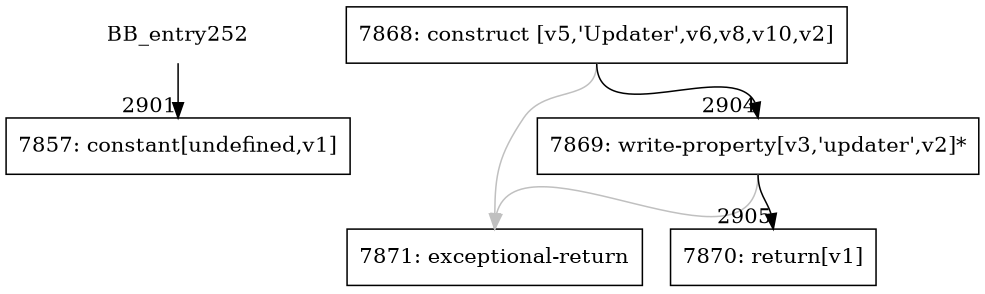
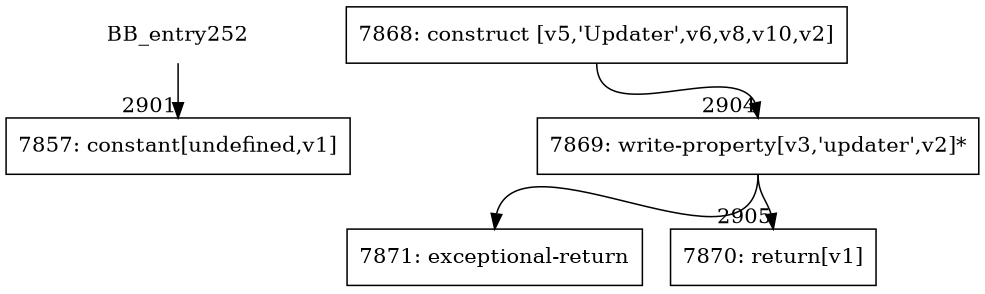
(523, 120) -> none
(634, 204) -> (634, 204)
